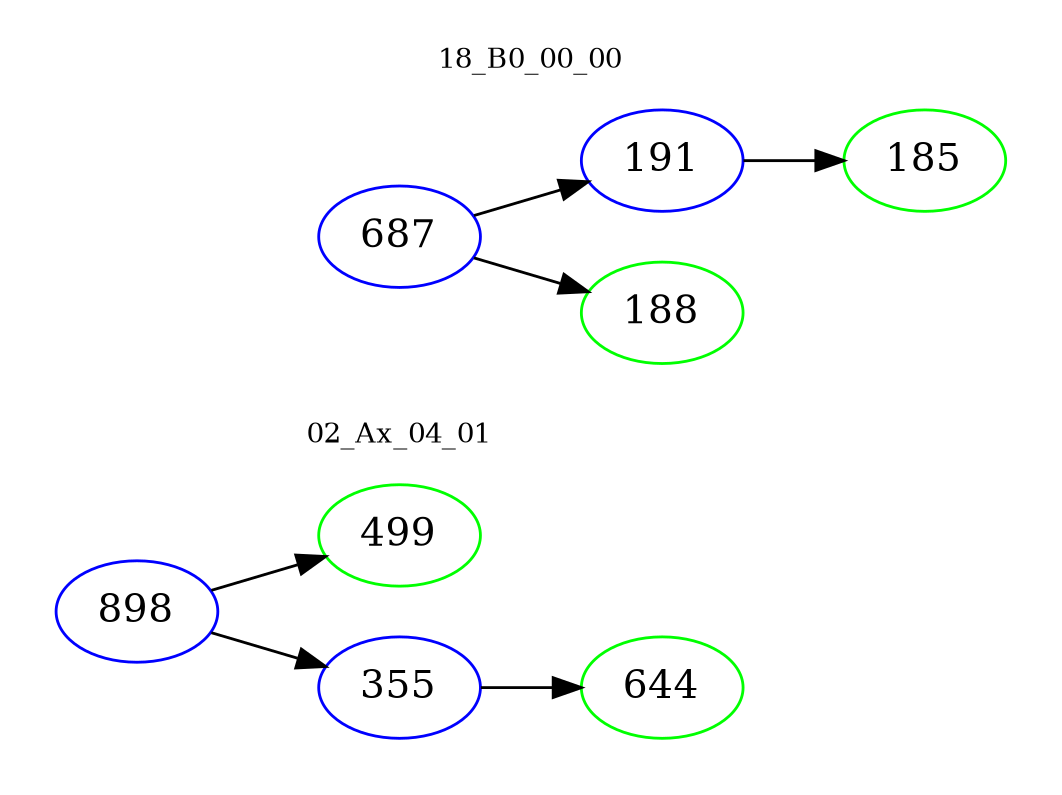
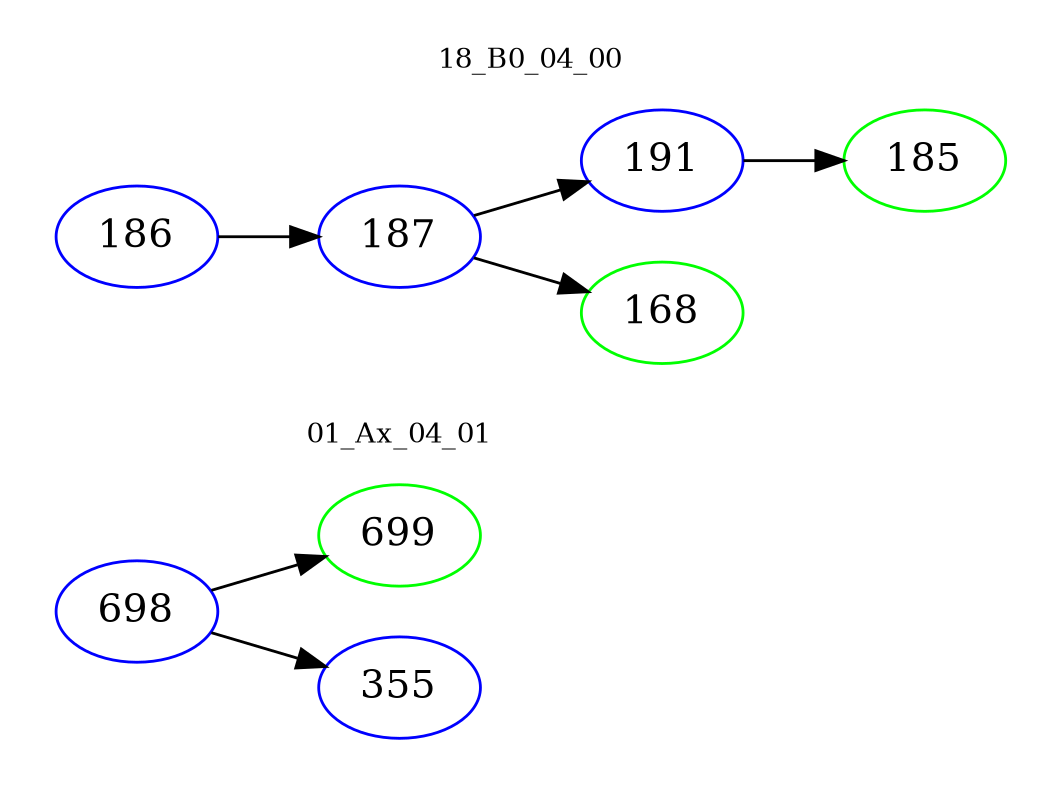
(531, 61) -> (531, 61)
none -> (137, 237)
(400, 237) -> (400, 237)
(662, 313) -> (662, 313)
(400, 435) -> (400, 435)
(400, 535) -> (400, 535)
(137, 612) -> (137, 612)
(662, 688) -> none
